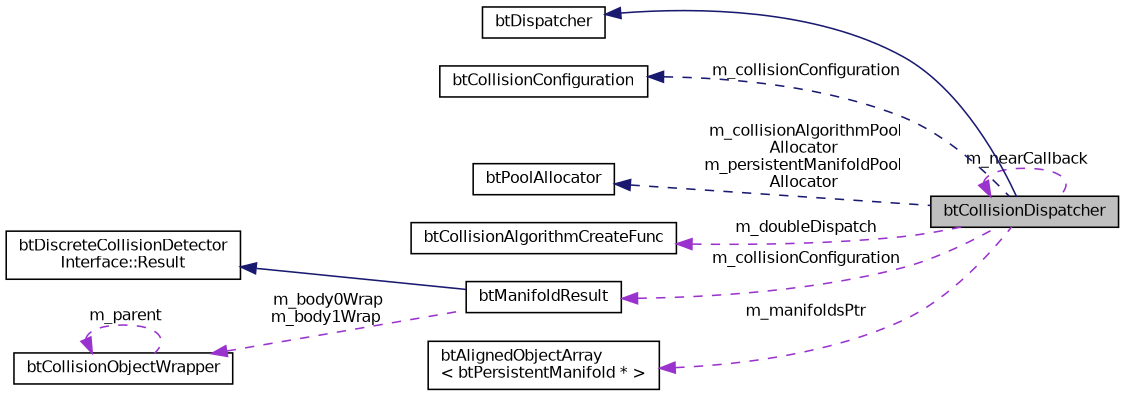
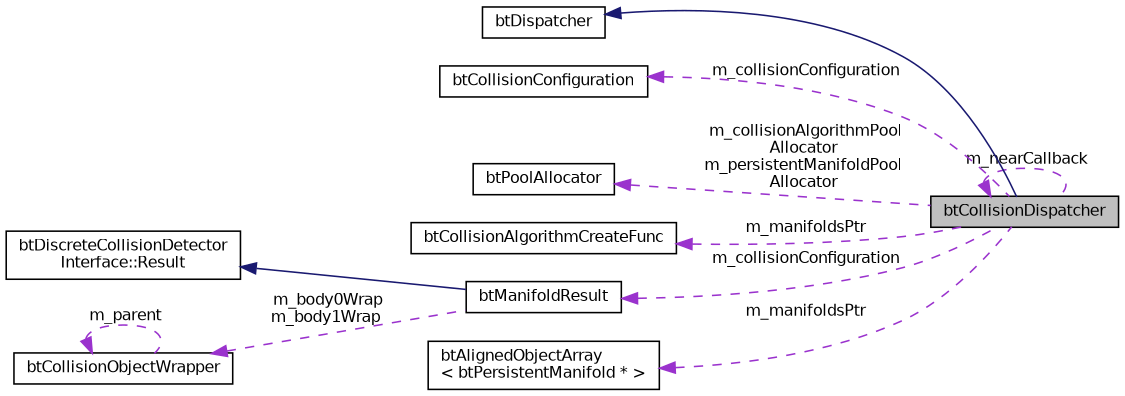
(851, 100) -> (851, 100)
(781, 195) -> (781, 195)
(804, 228) -> (804, 228)
